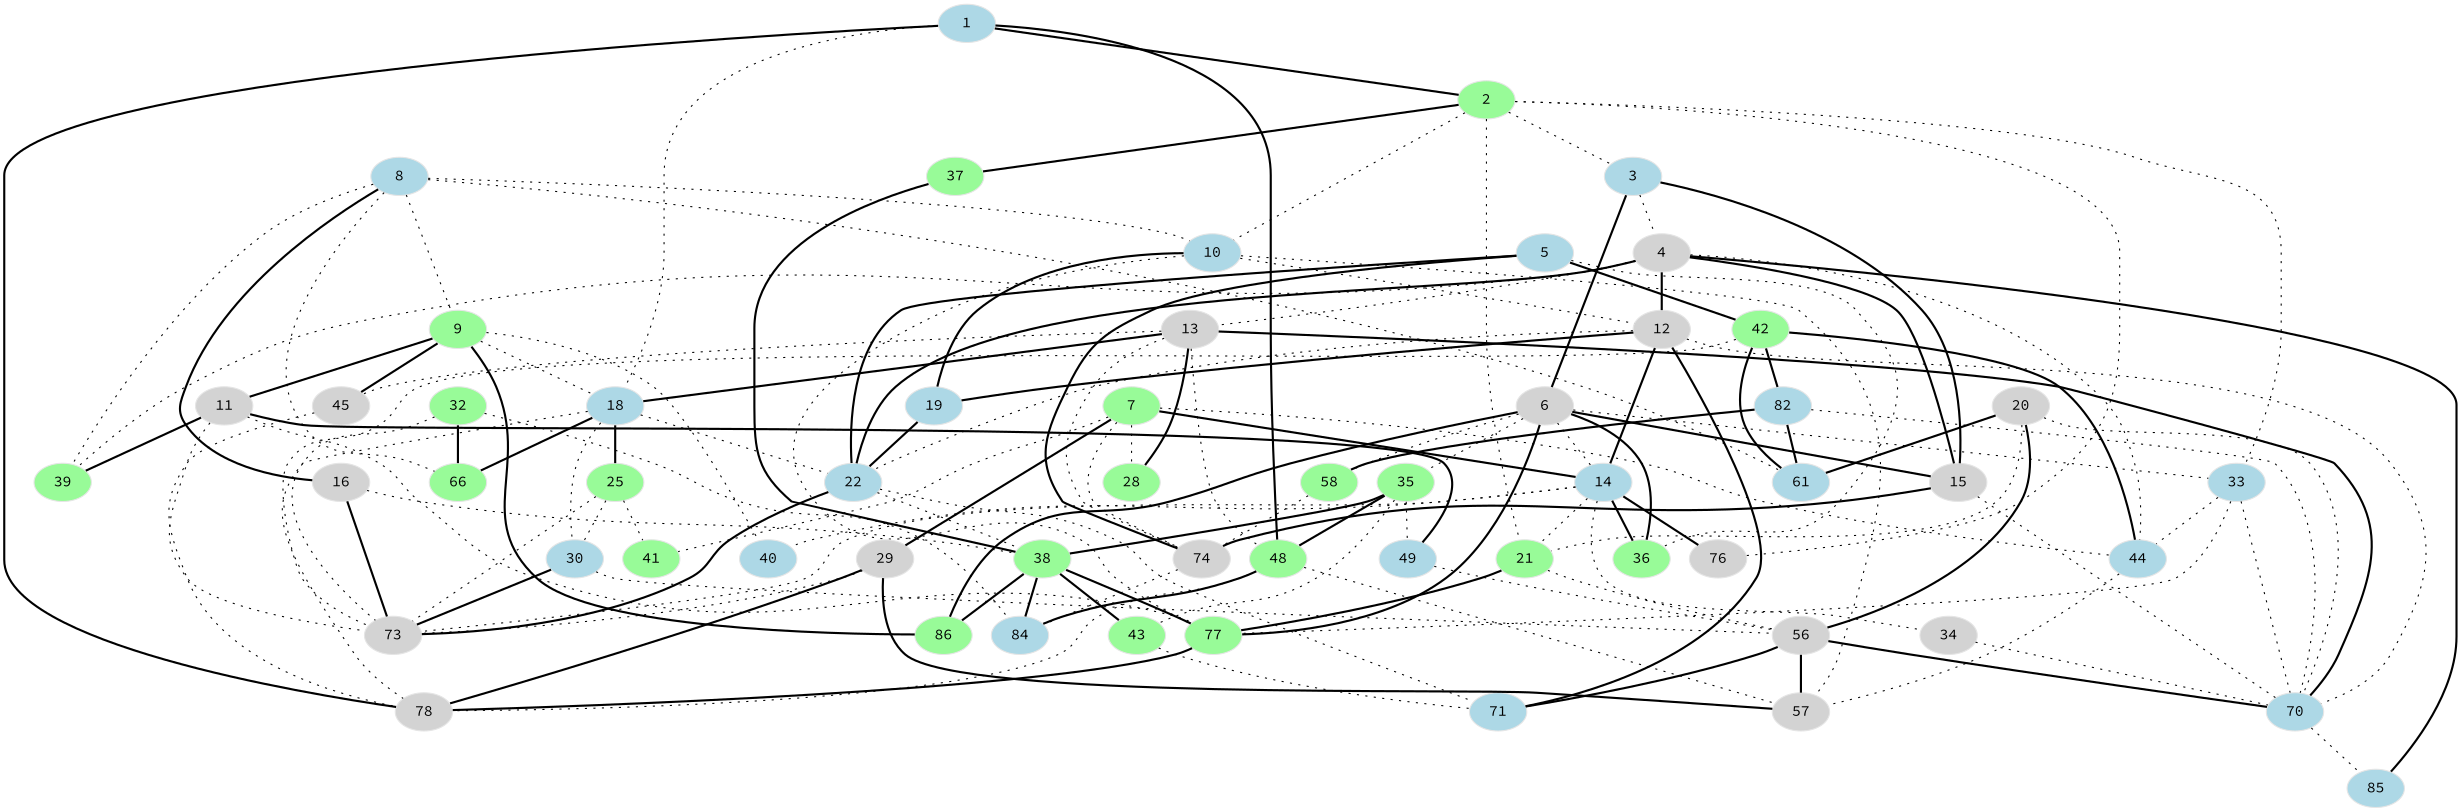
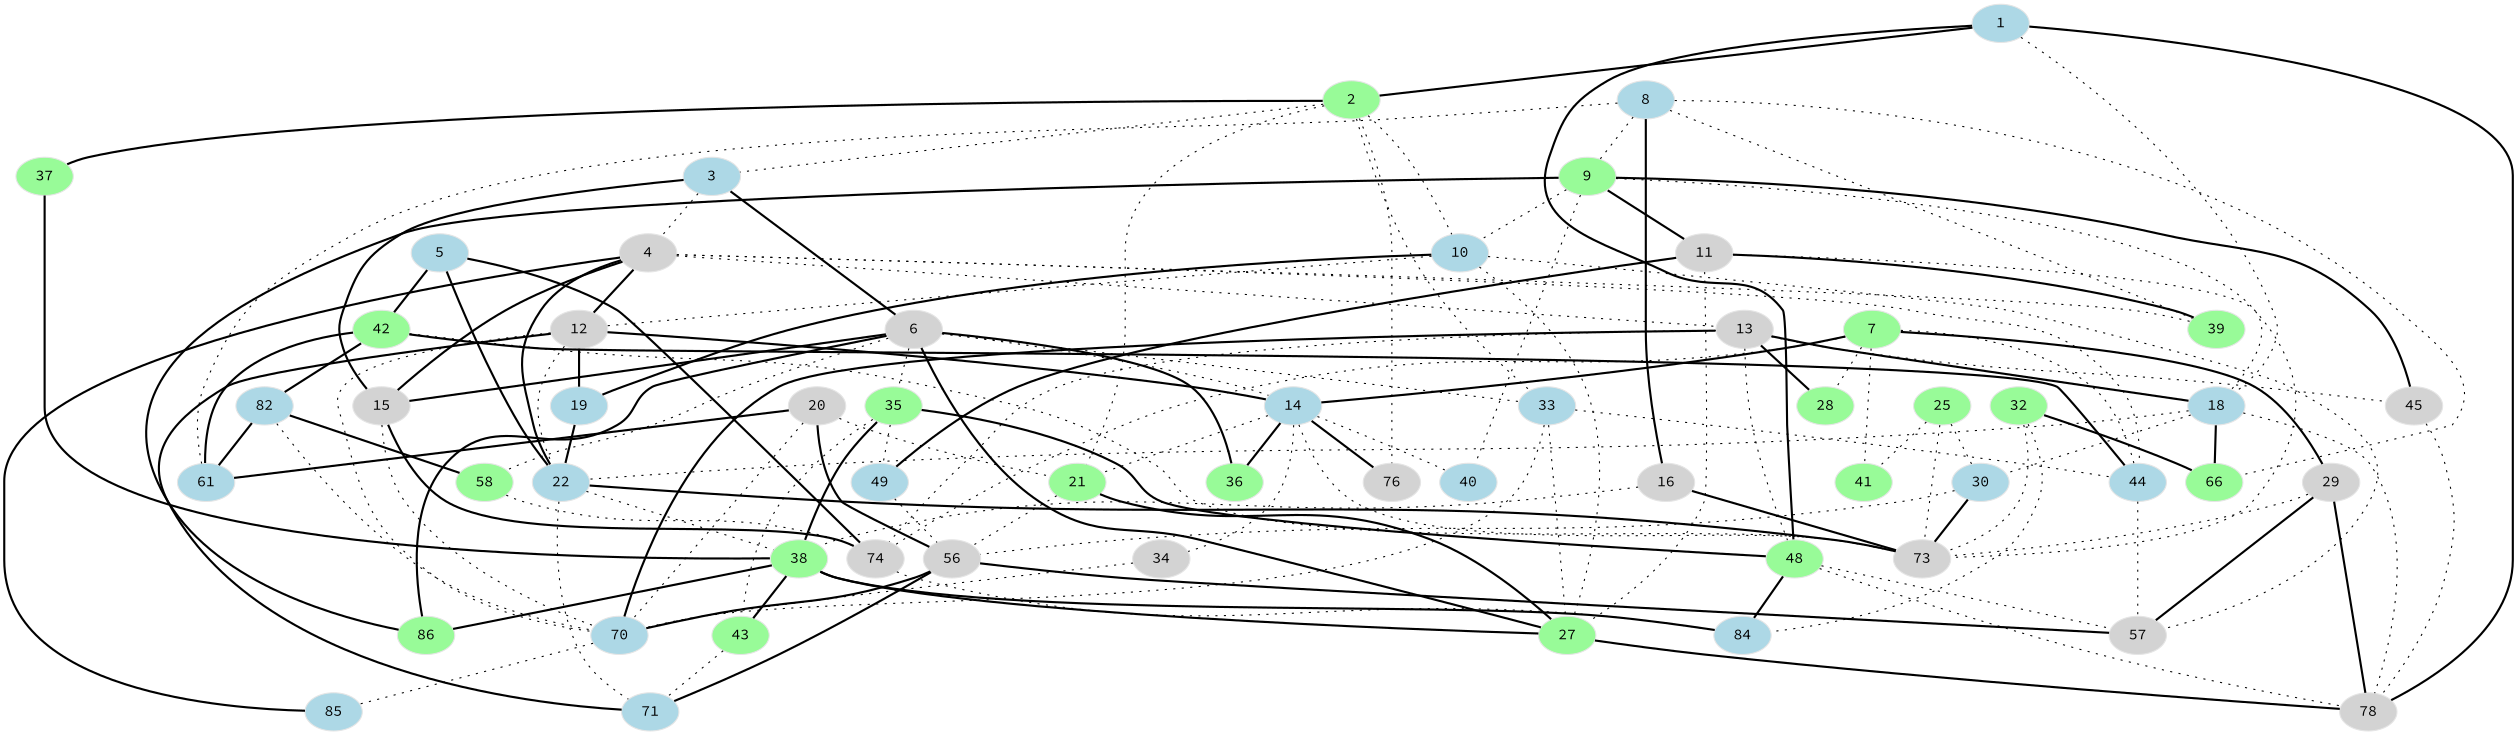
(810, 196) -> (1524, 215)
(1890, 356) -> none
(615, 443) -> none
(1213, 635) -> (1567, 635)
